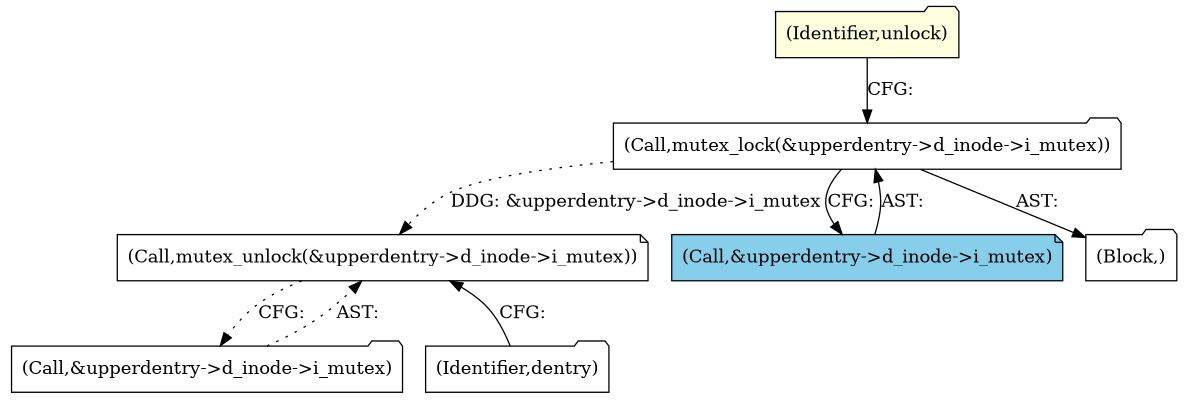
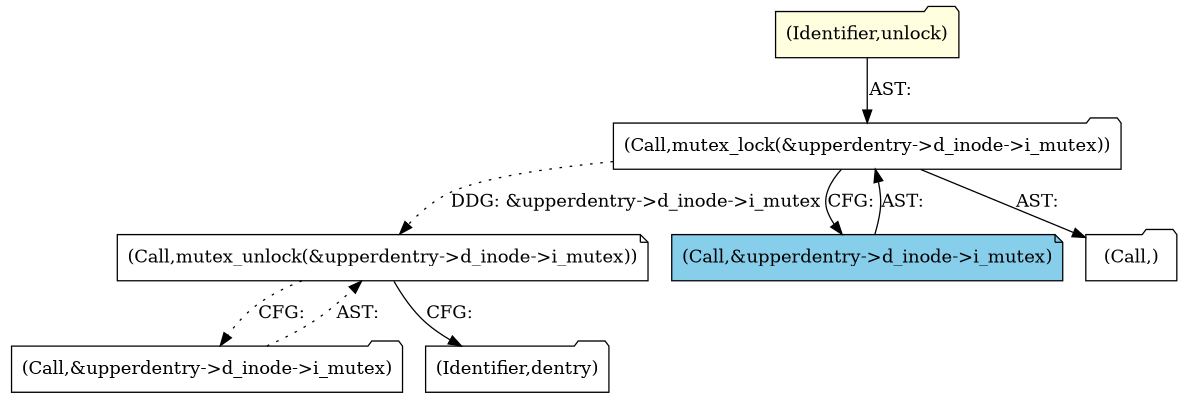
(894, 90) -> (894, 90)
(1131, 258) -> (1131, 258)
(491, 312) -> (418, 315)
